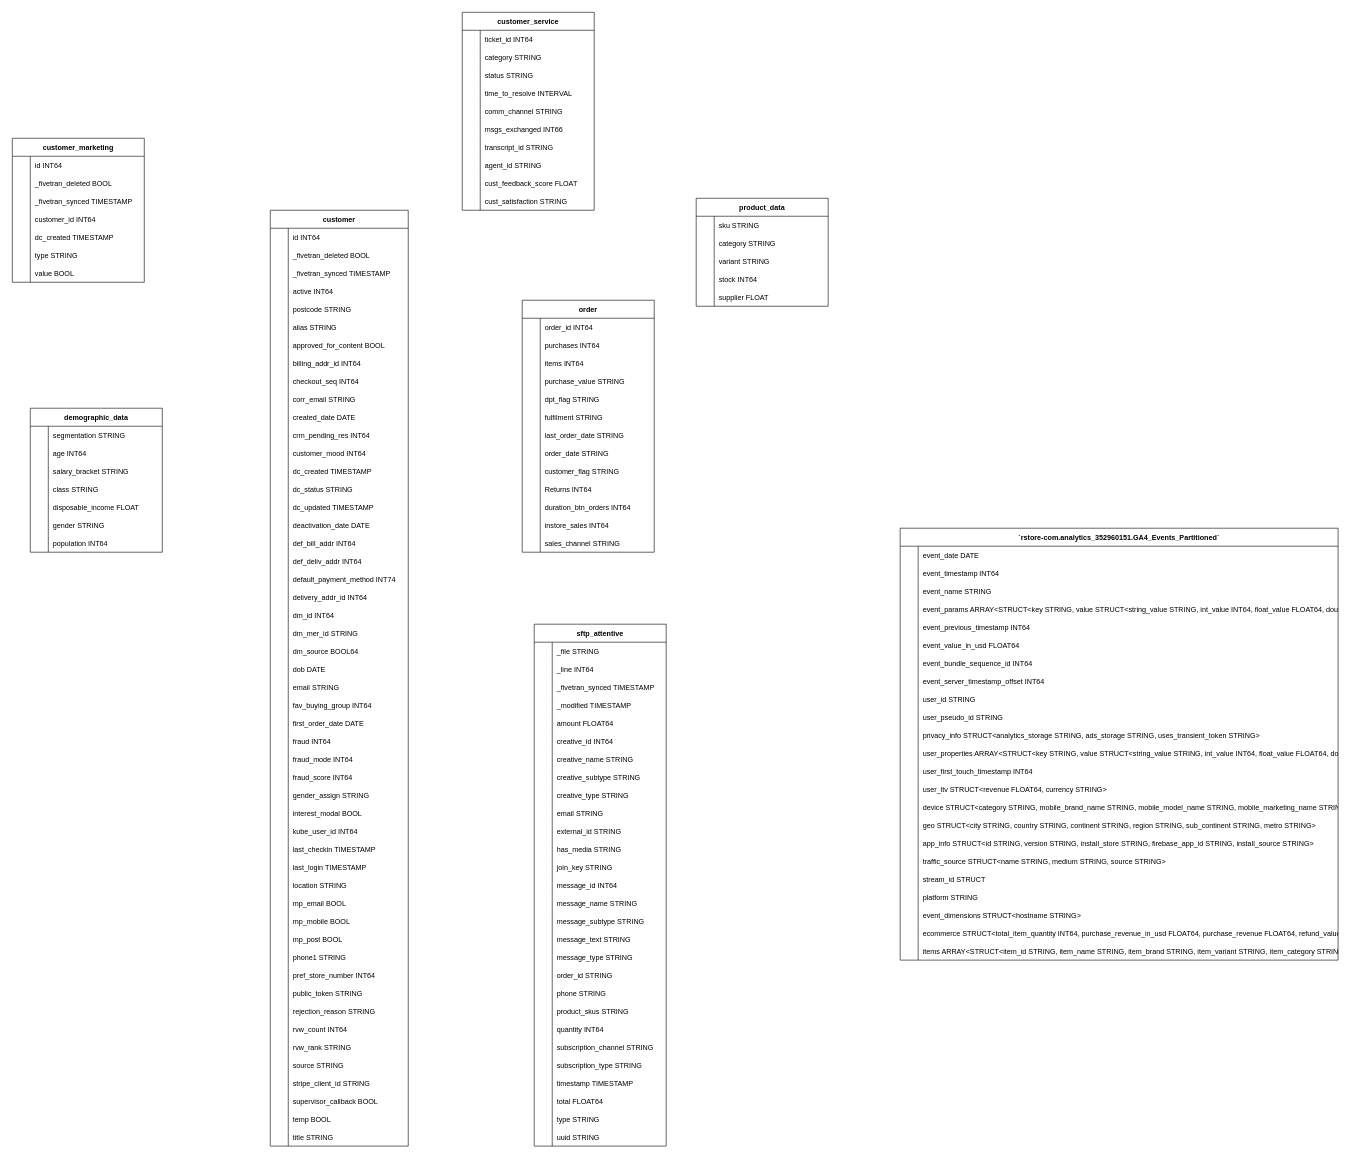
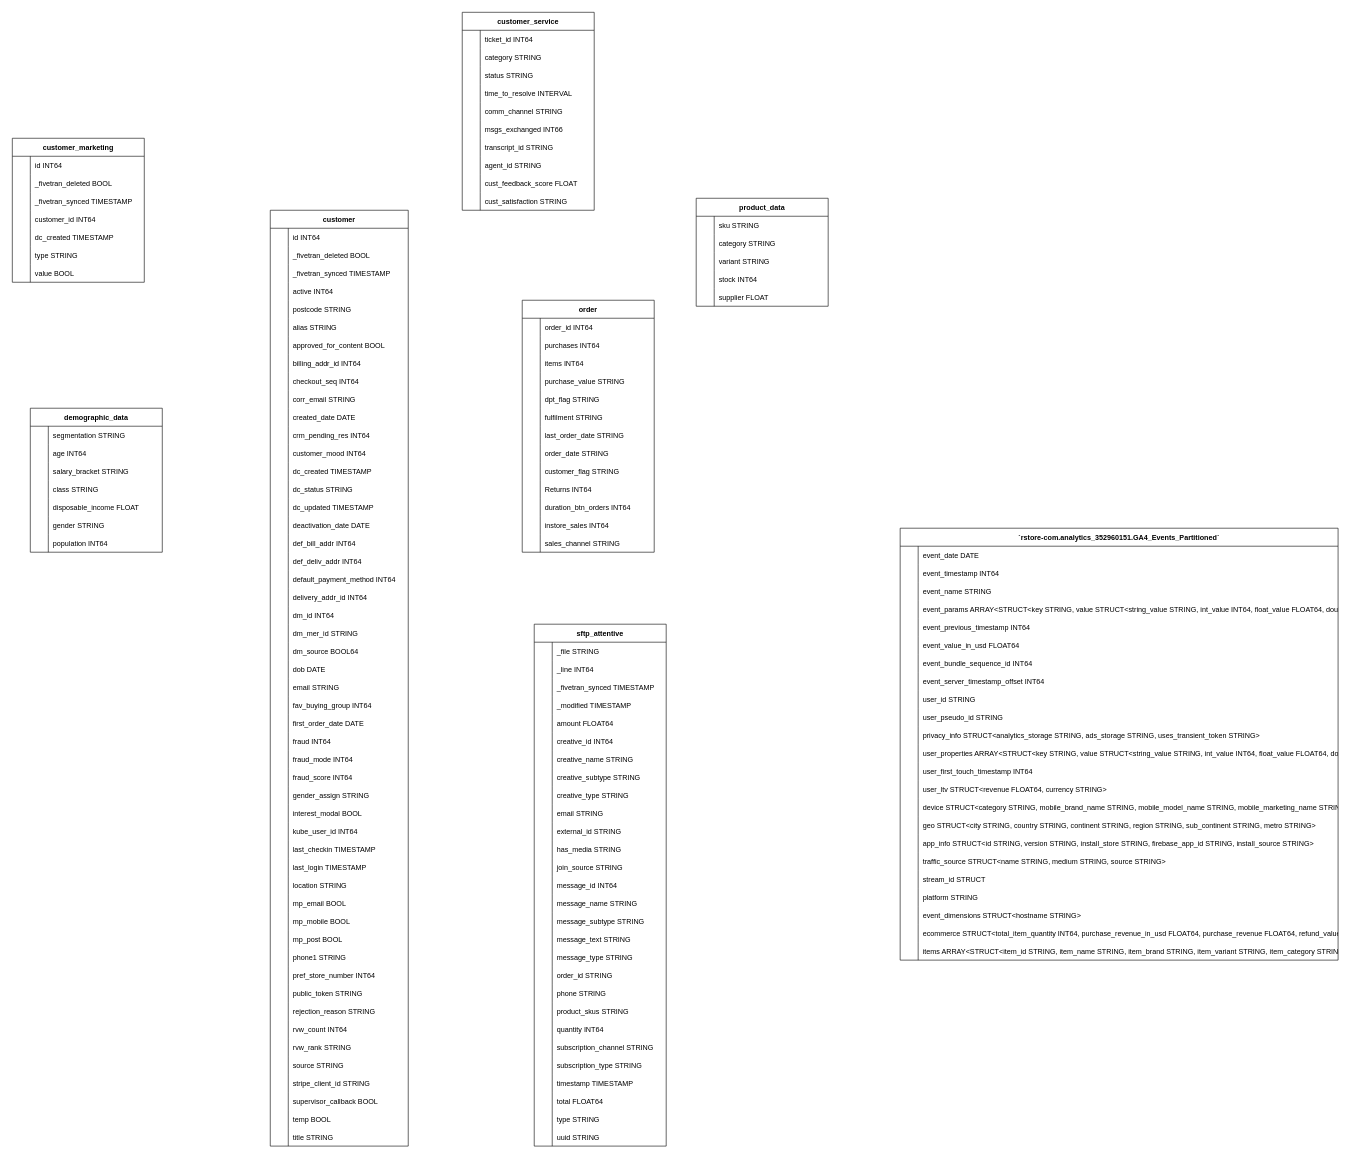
(347, 580) -> (347, 580)
(585, 868) -> (591, 868)
